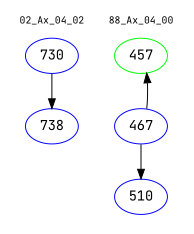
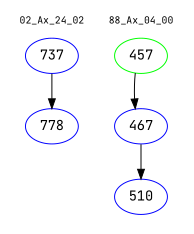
(52, 21) -> (52, 21)
(52, 56) -> (52, 56)
(148, 96) -> (134, 86)
(52, 126) -> (52, 126)
